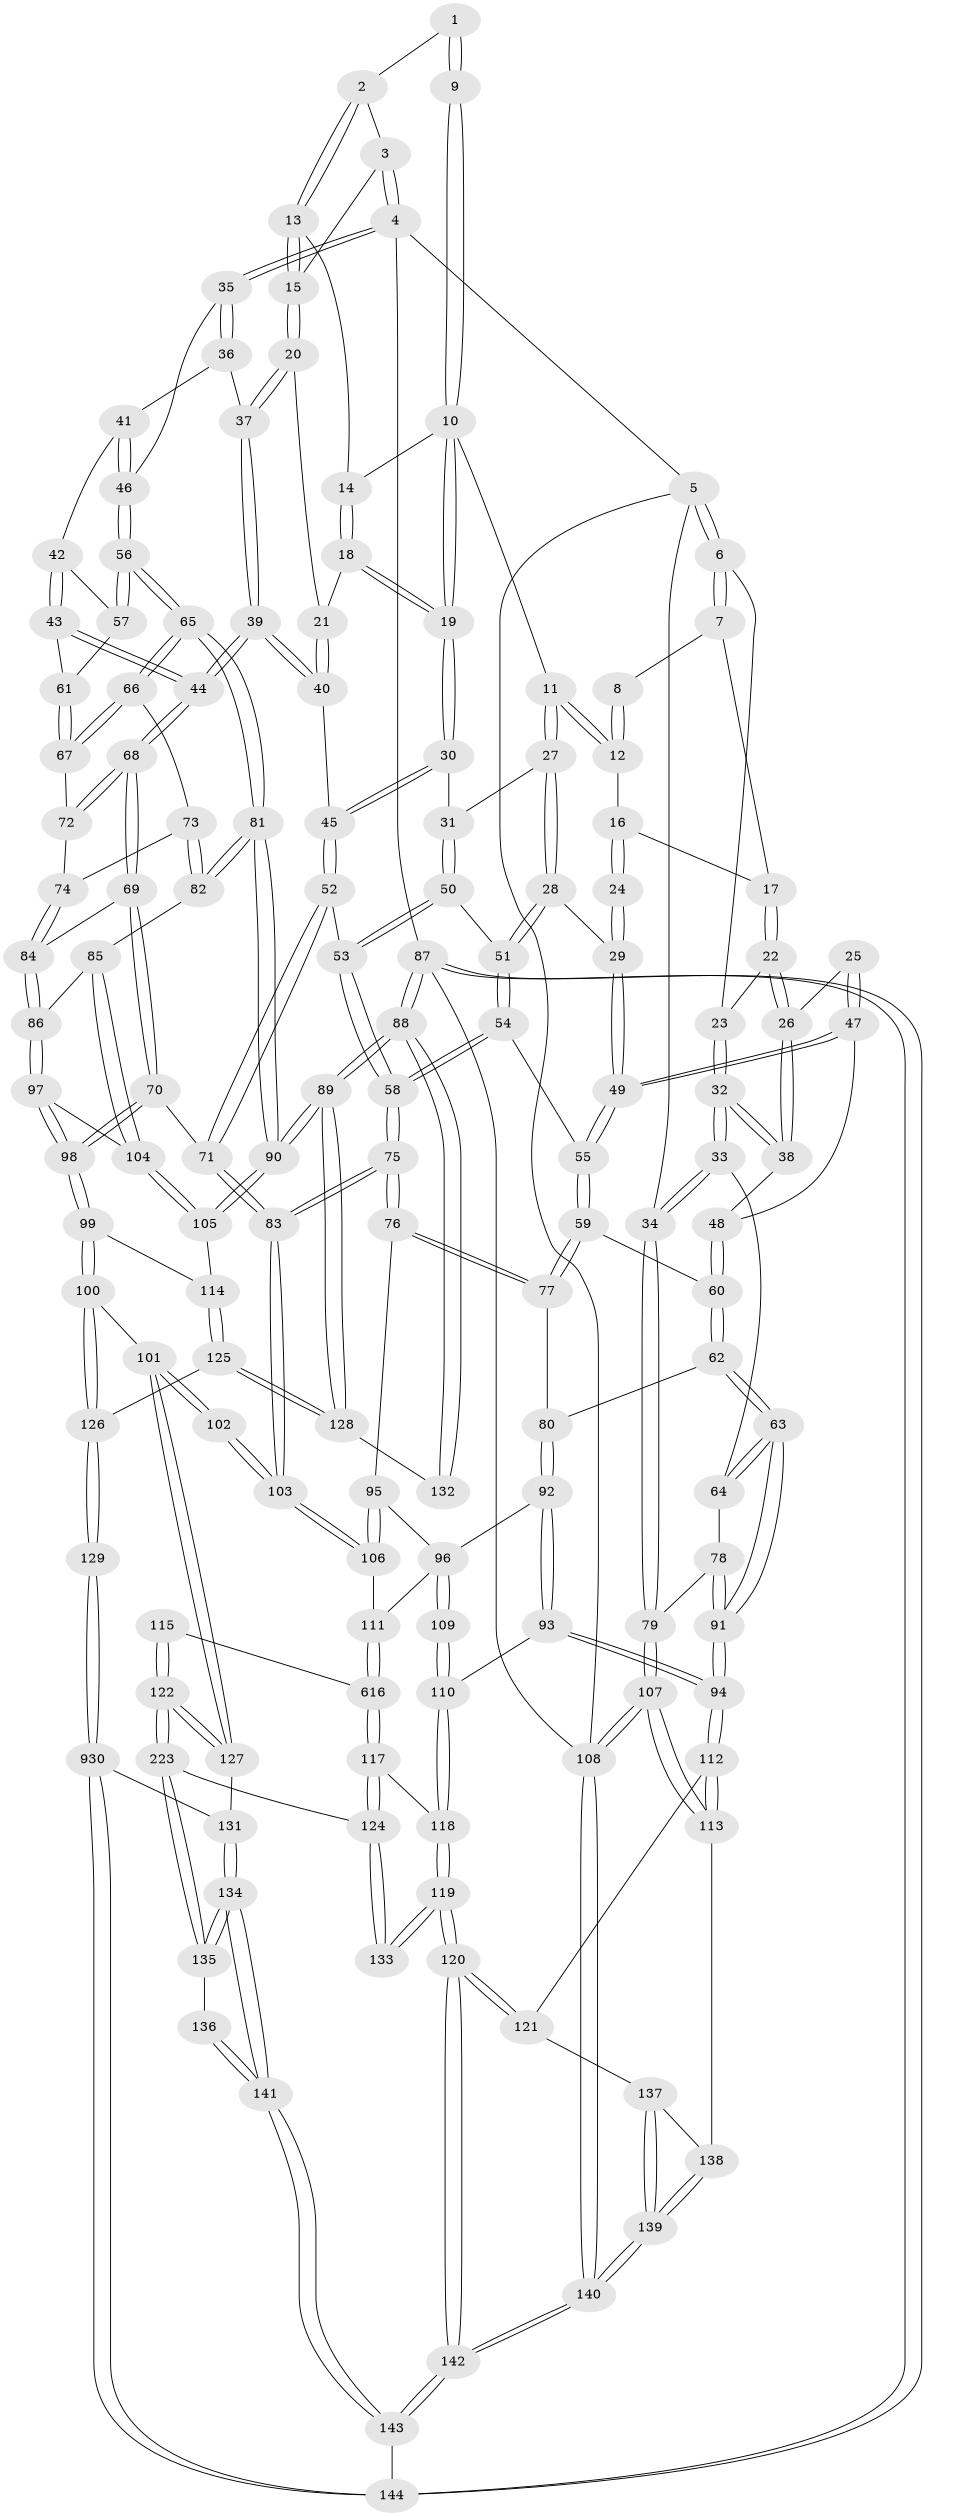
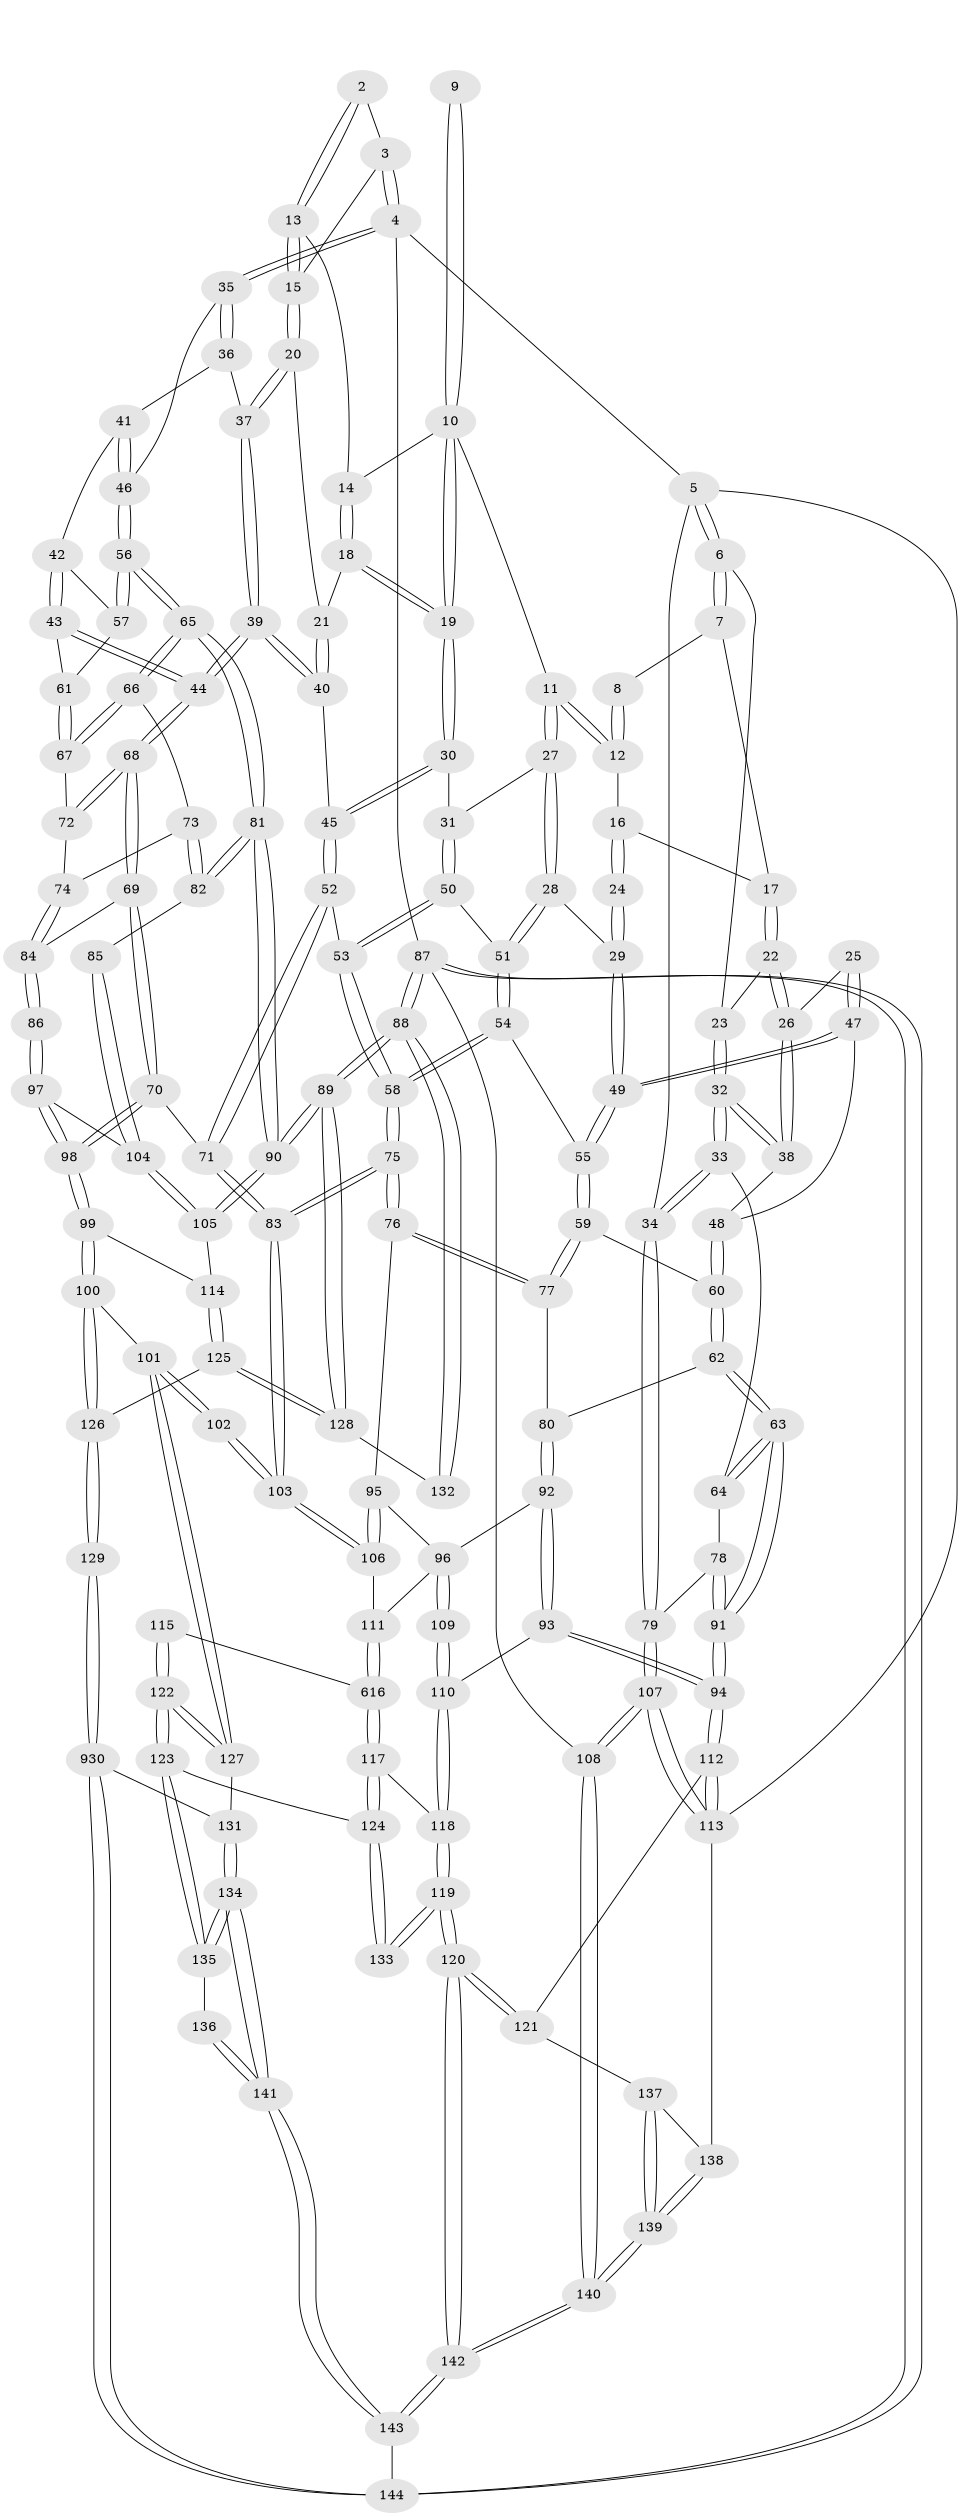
(455, 20) -> none
(66, 990) -> none
(542, 1073) -> (957, 1113)
(163, 1760) -> (163, 1760)
